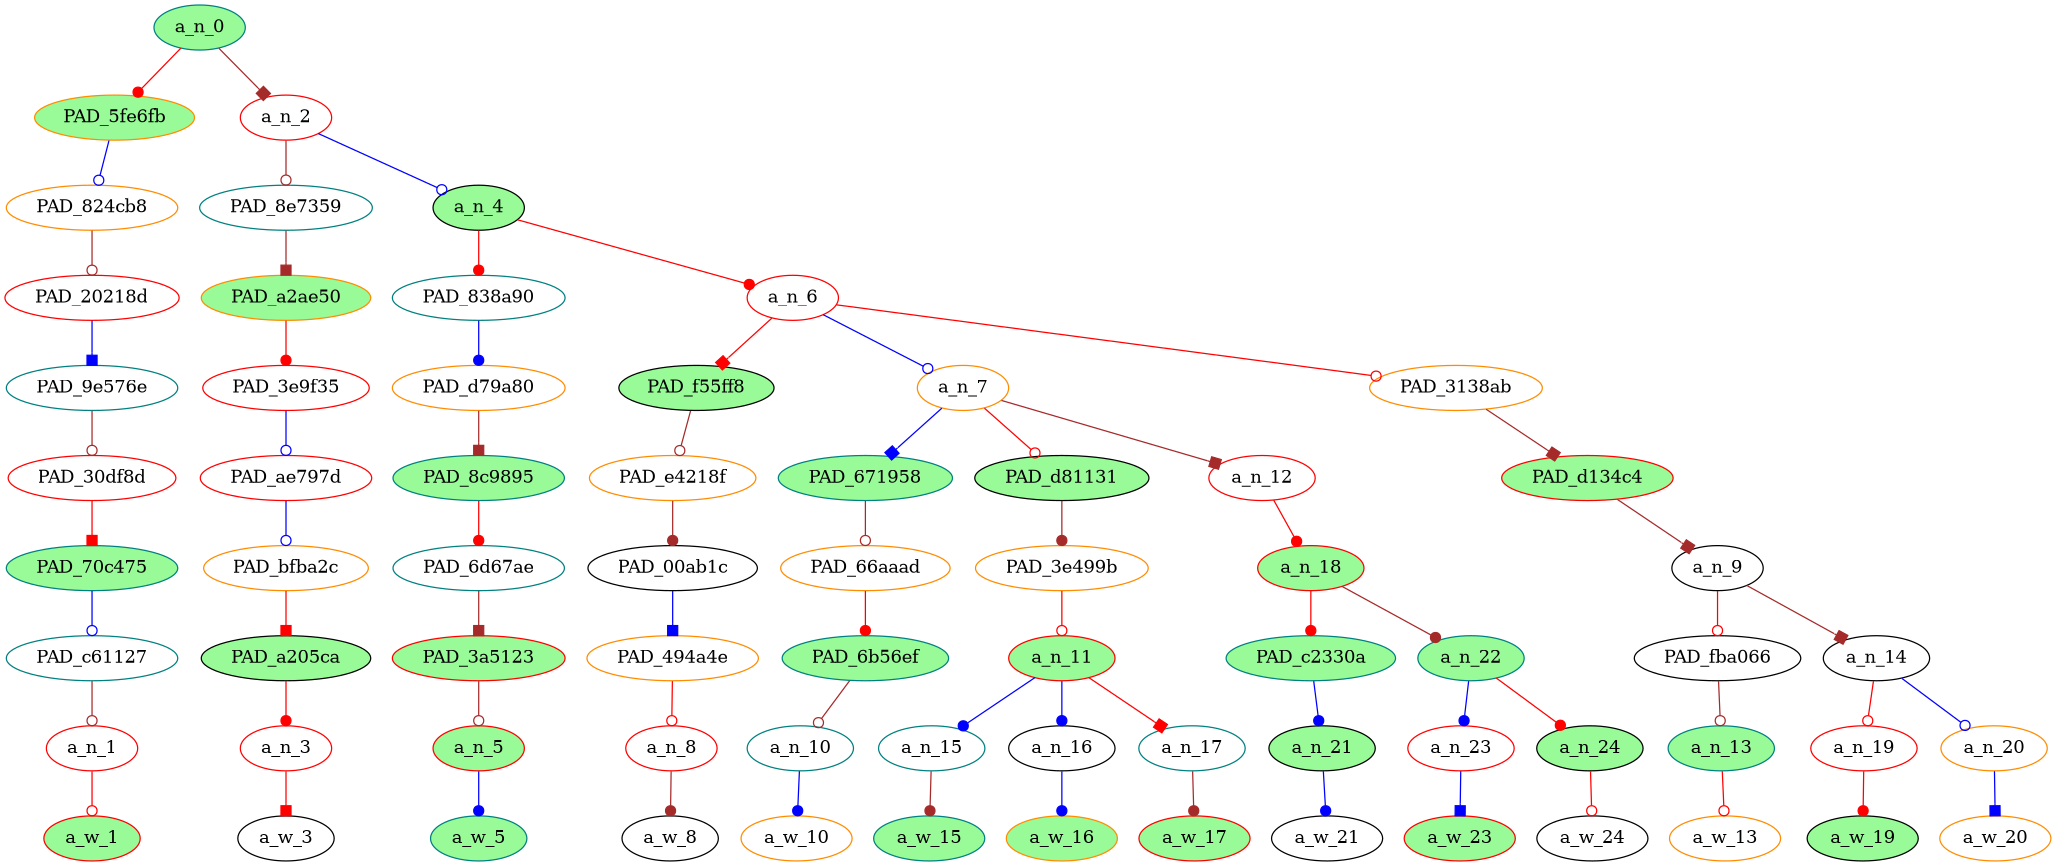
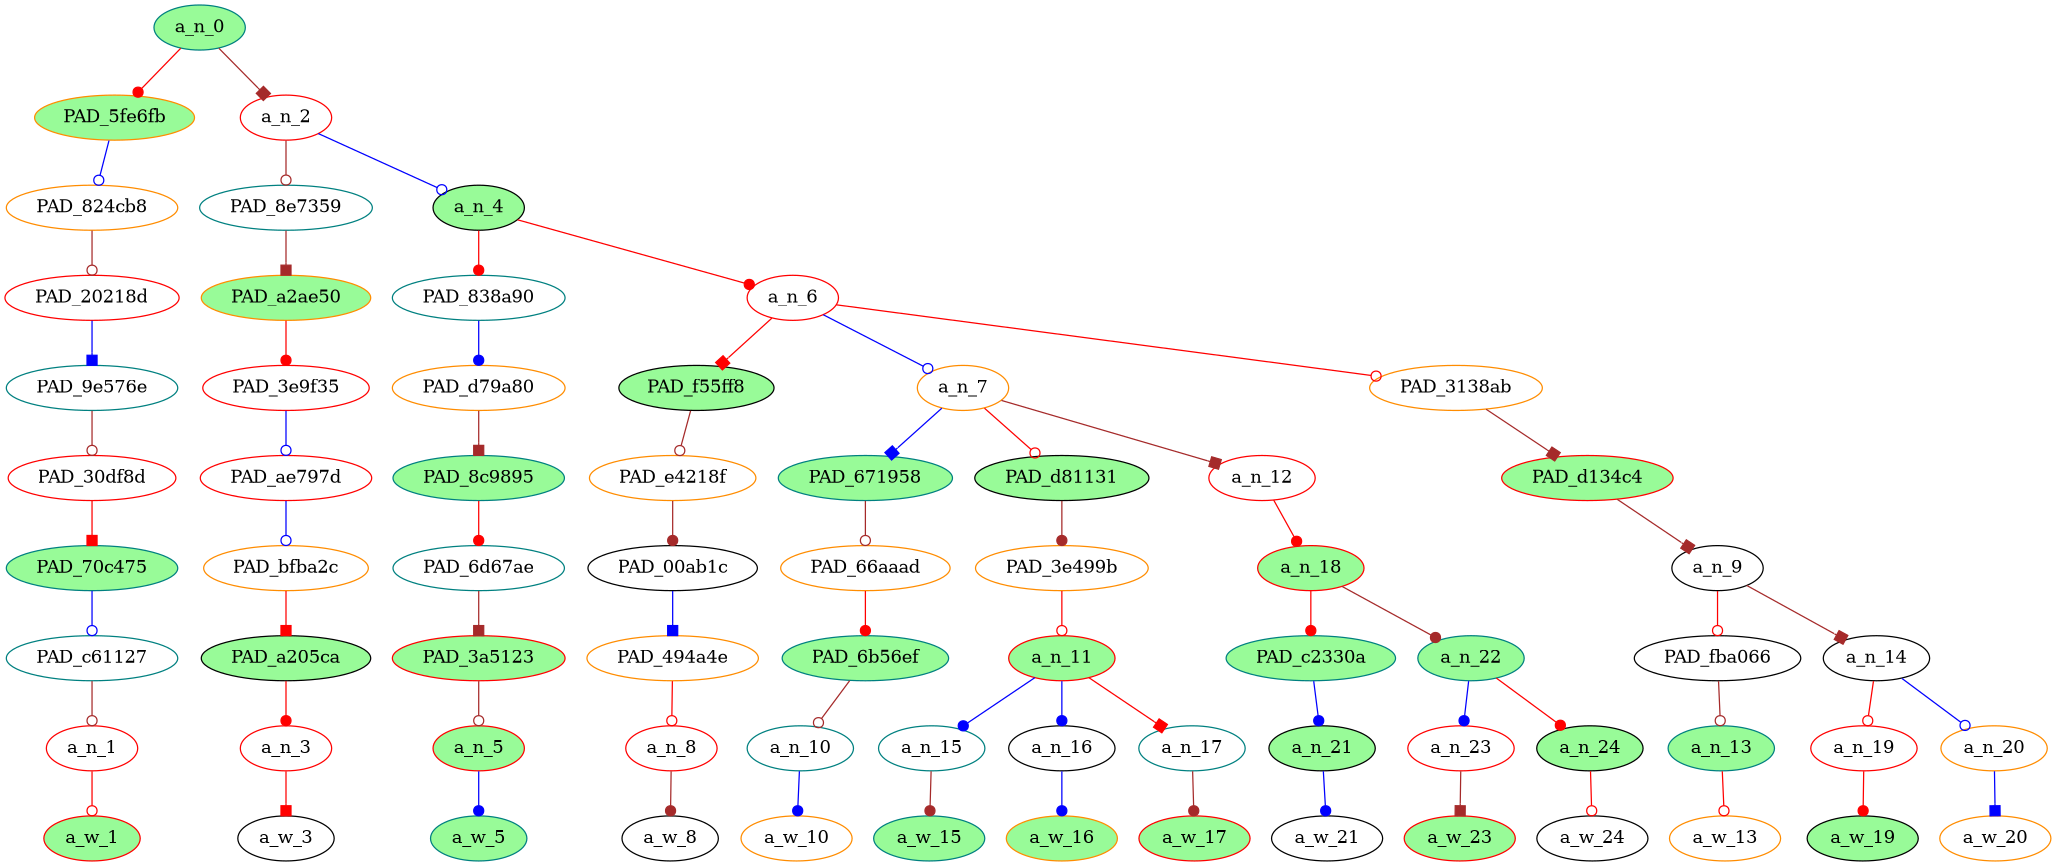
(1461, 787) -> (1461, 787)
